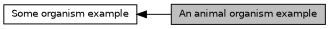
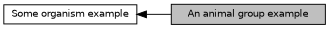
(248, 14) -> (248, 14)
